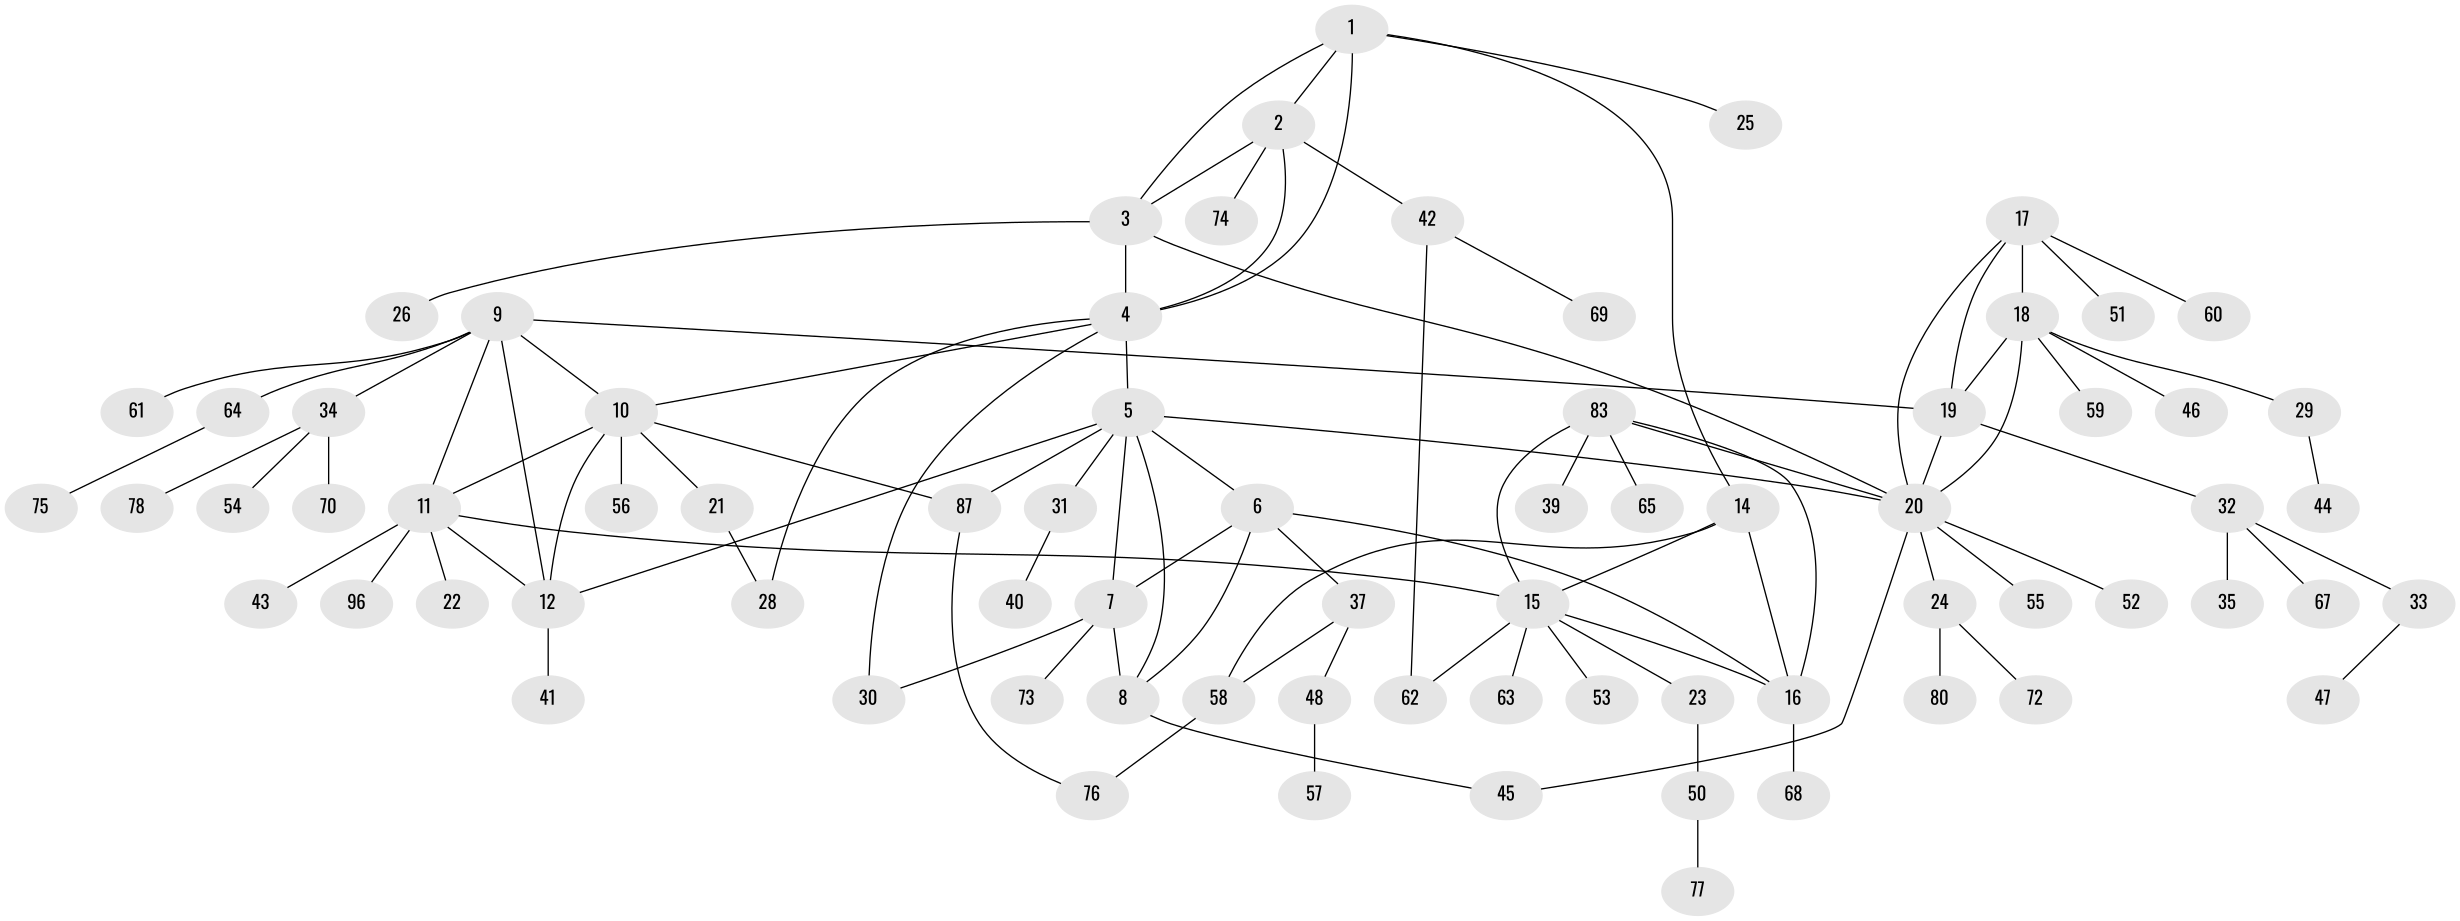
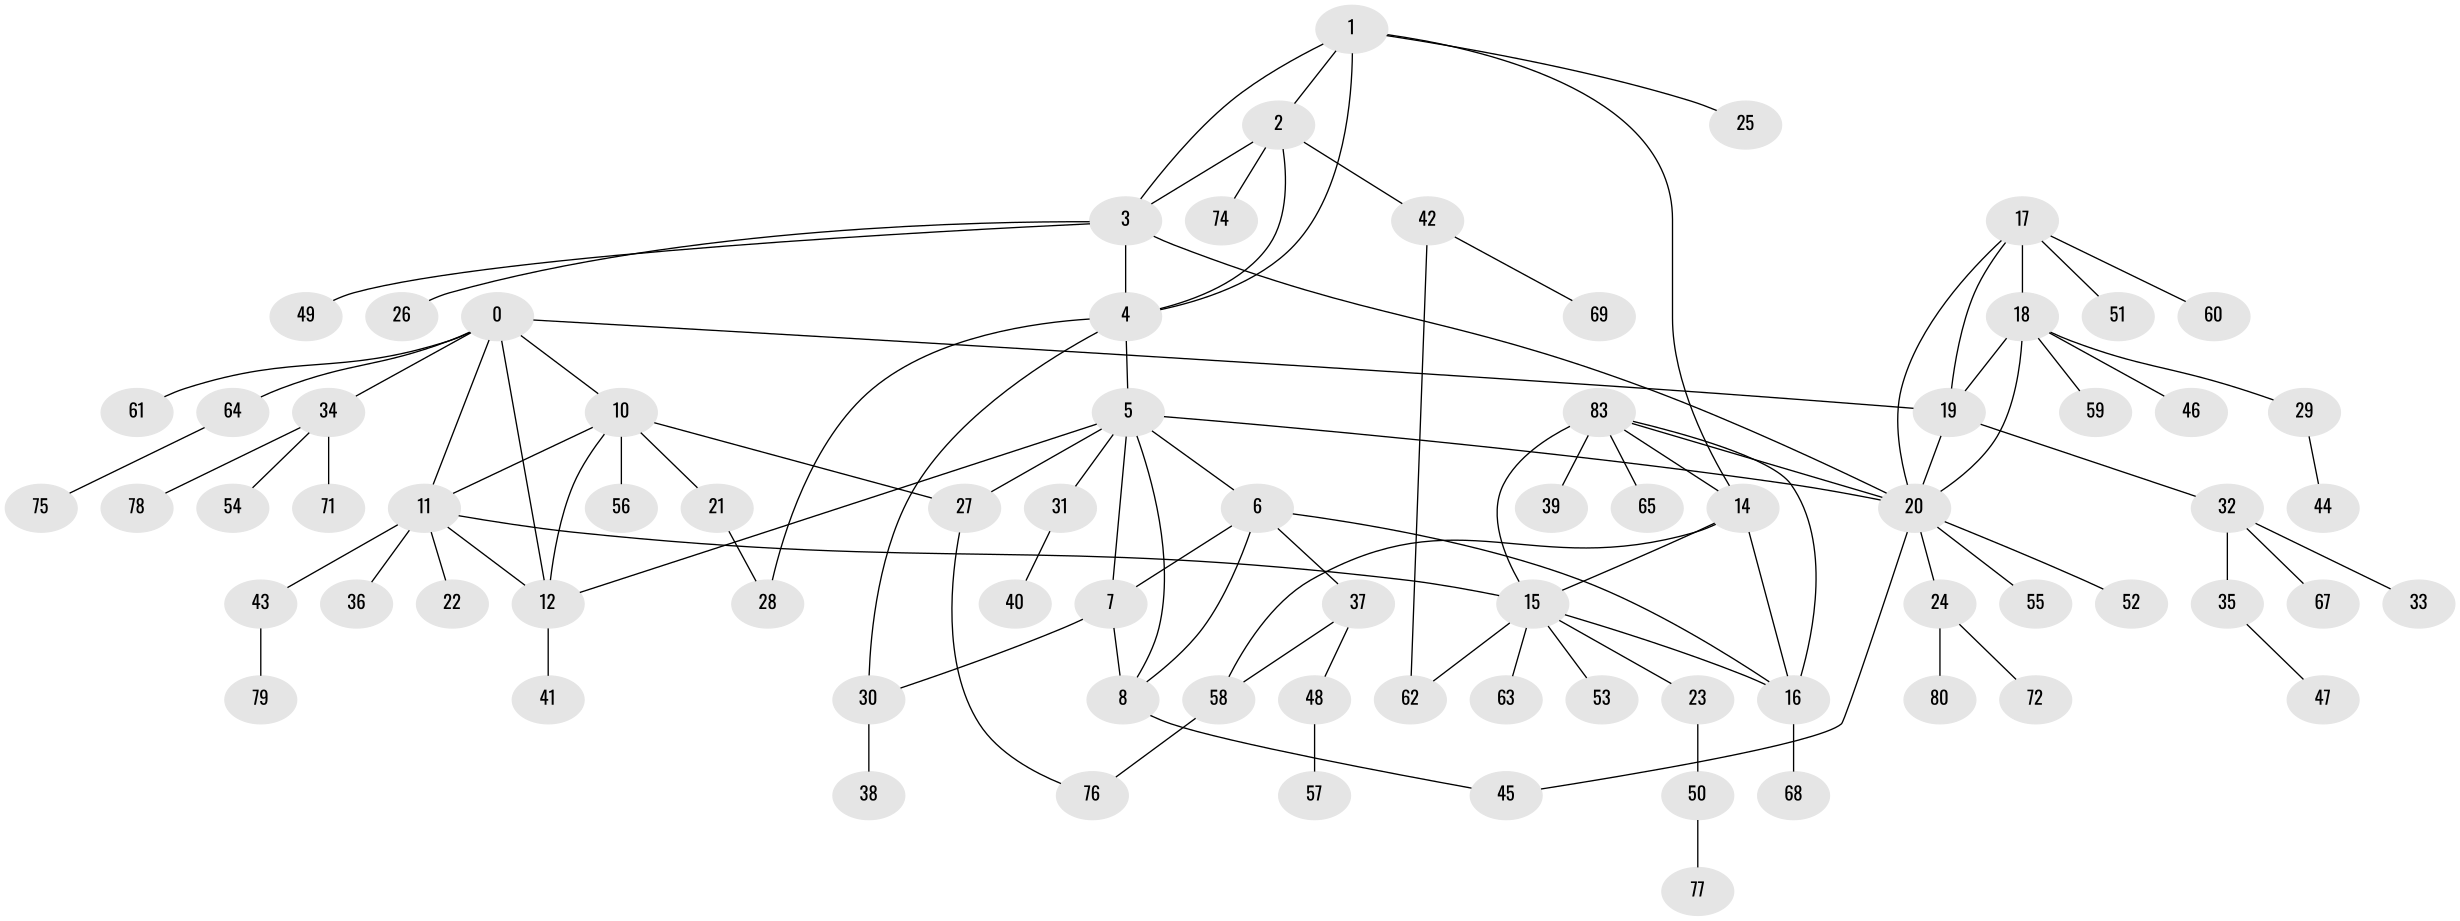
none -> (306, 317)
(498, 317) -> (498, 317)
(874, 365) -> none
none -> (1669, 459)
(329, 508) -> (329, 508)
(965, 508) -> (965, 508)
(357, 604) -> (357, 604)
(2371, 652) -> (2275, 652)
none -> (261, 700)
(1027, 700) -> none
none -> (869, 796)
